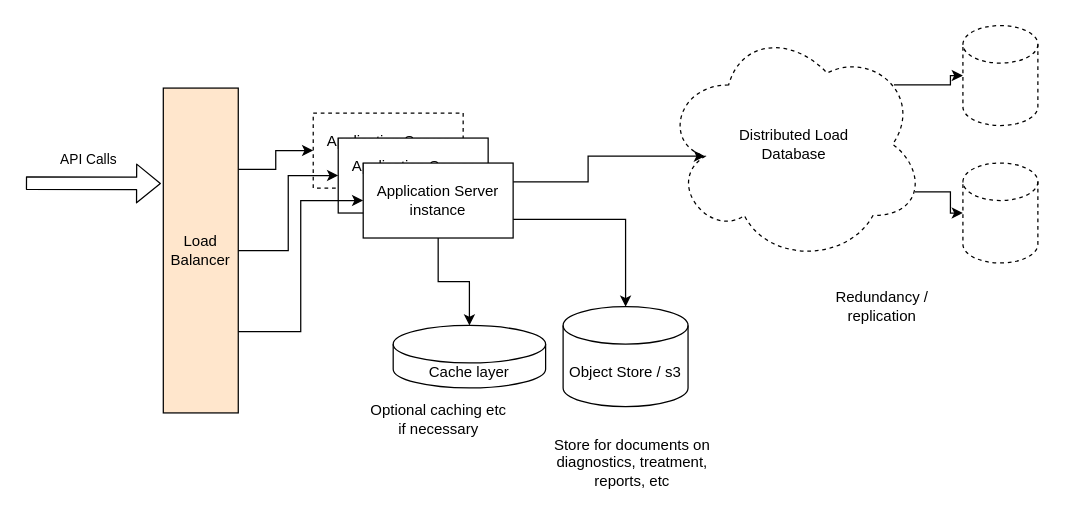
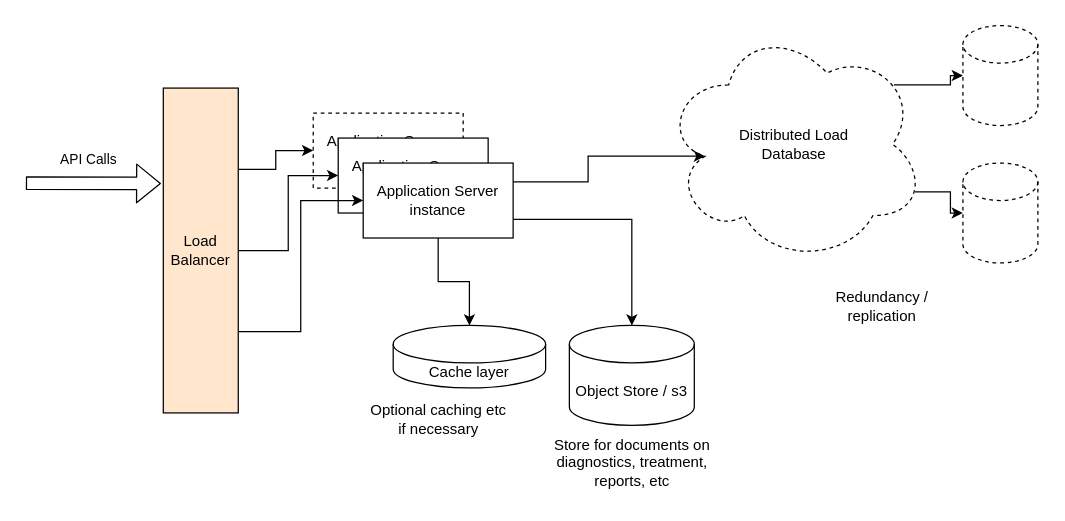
(626, 357) -> (632, 376)
